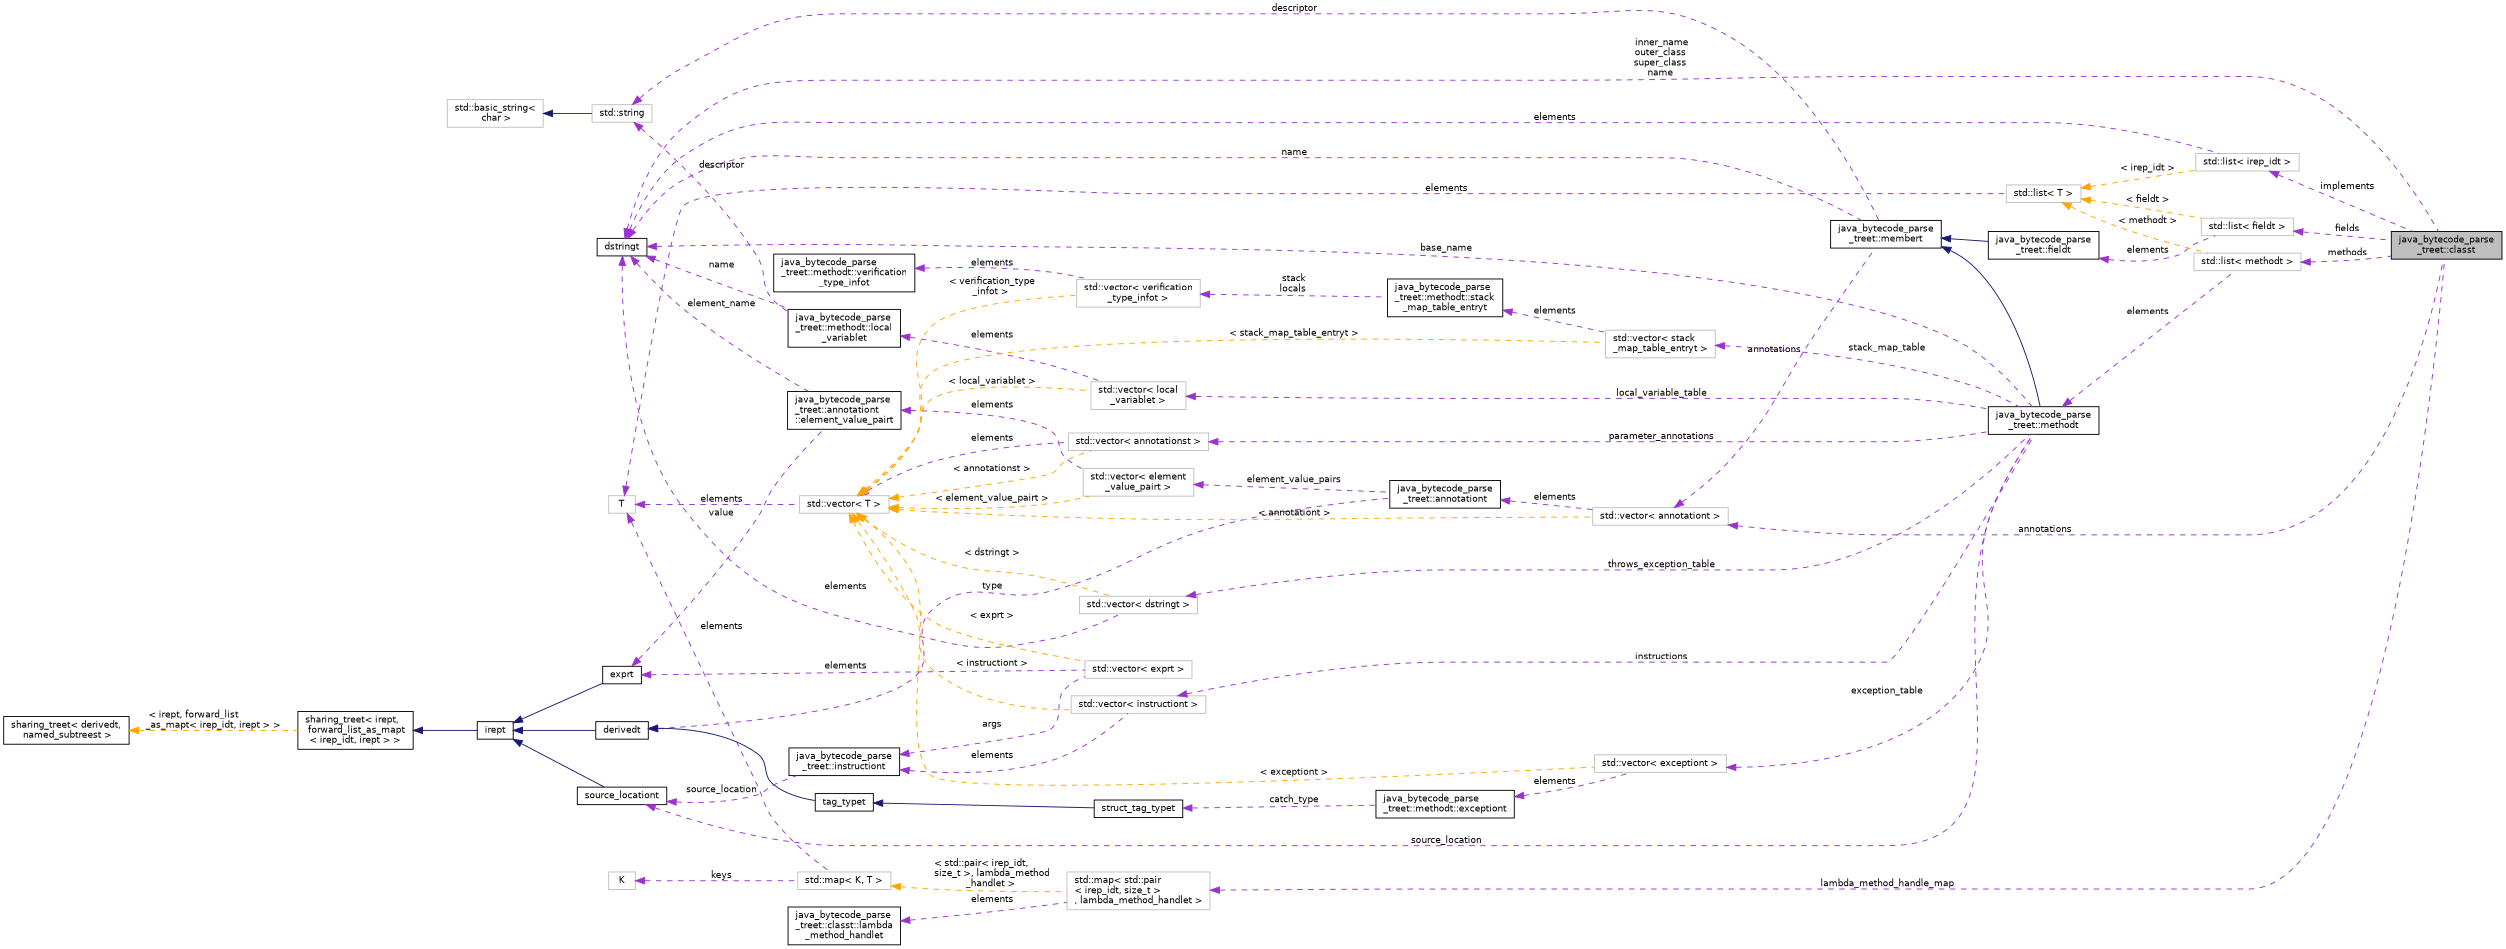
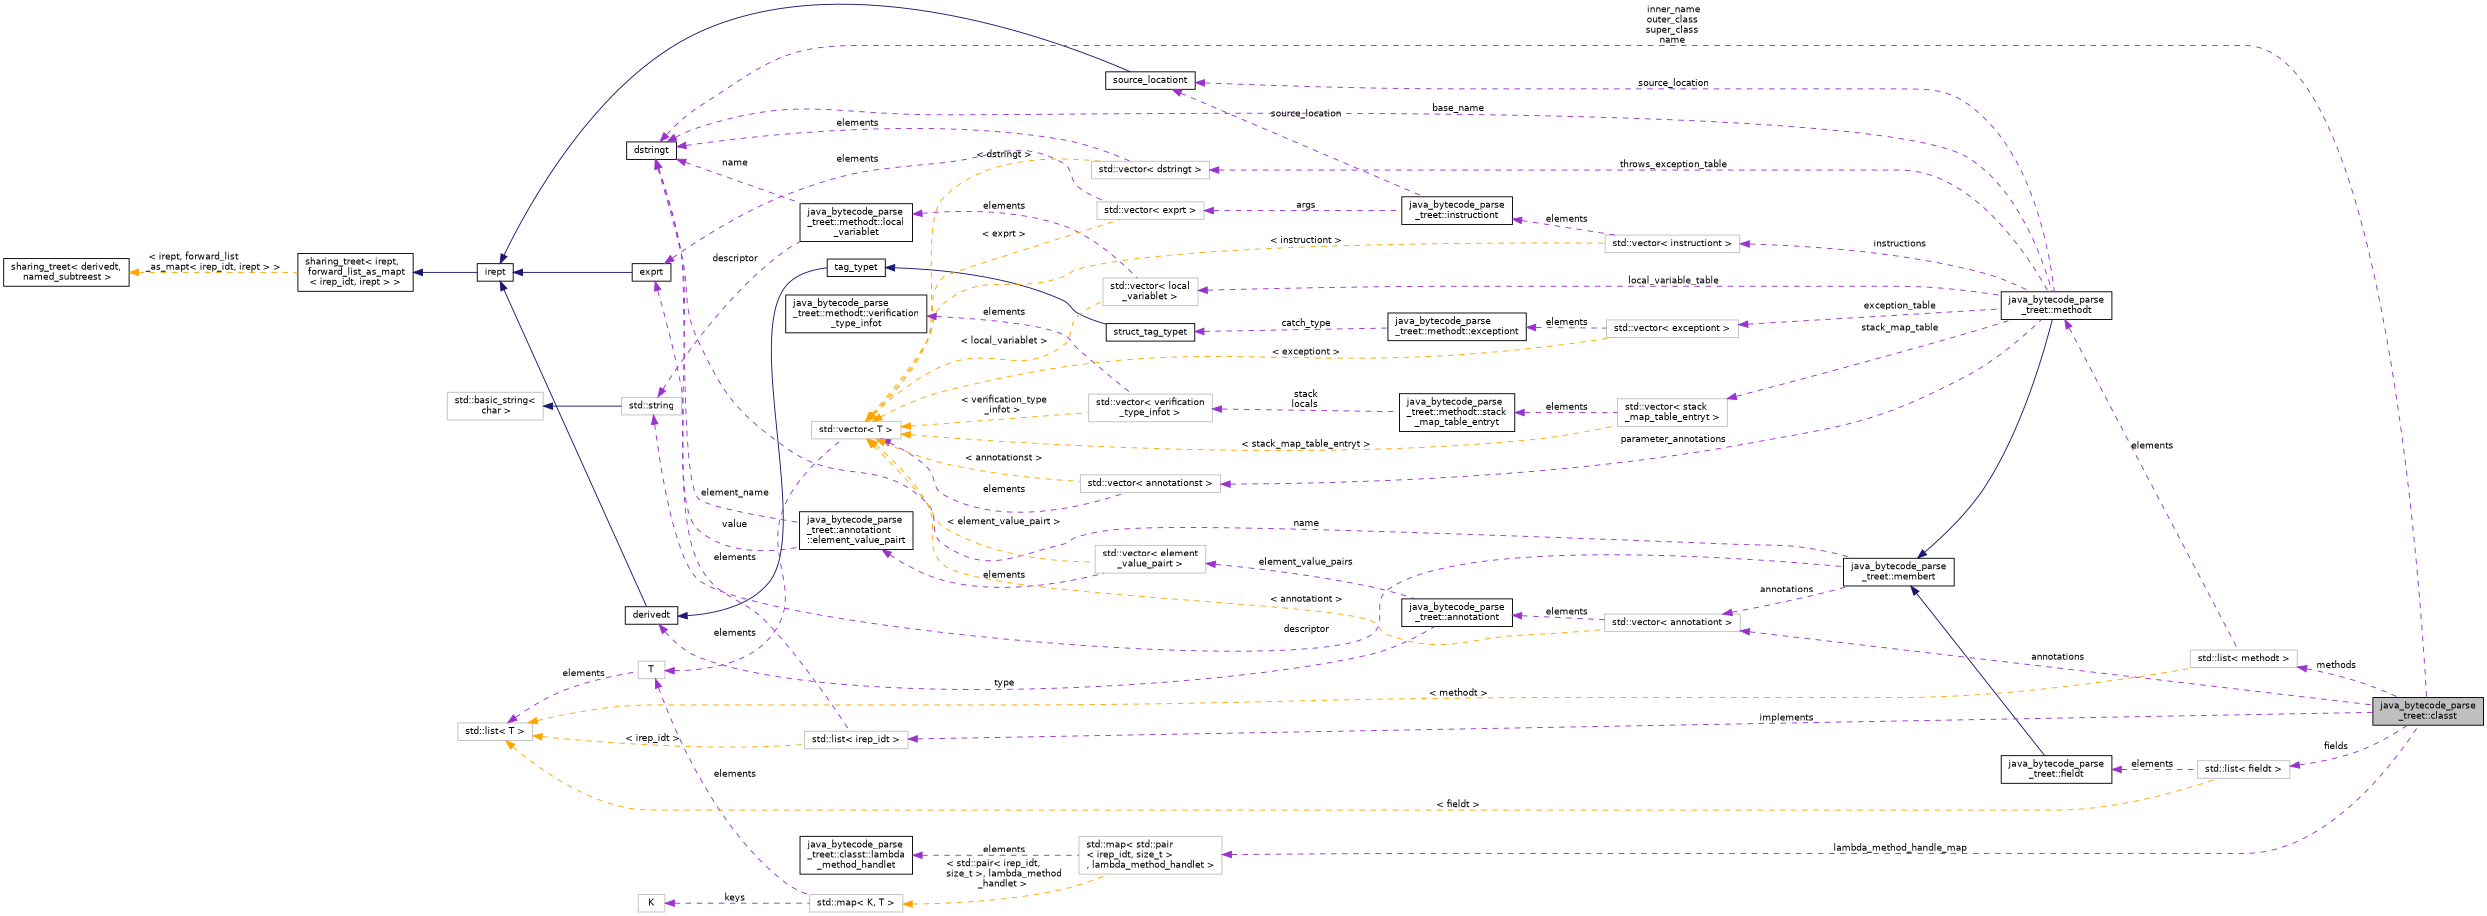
(1200, 194) -> (574, 687)
(1013, 738) -> (1307, 211)
